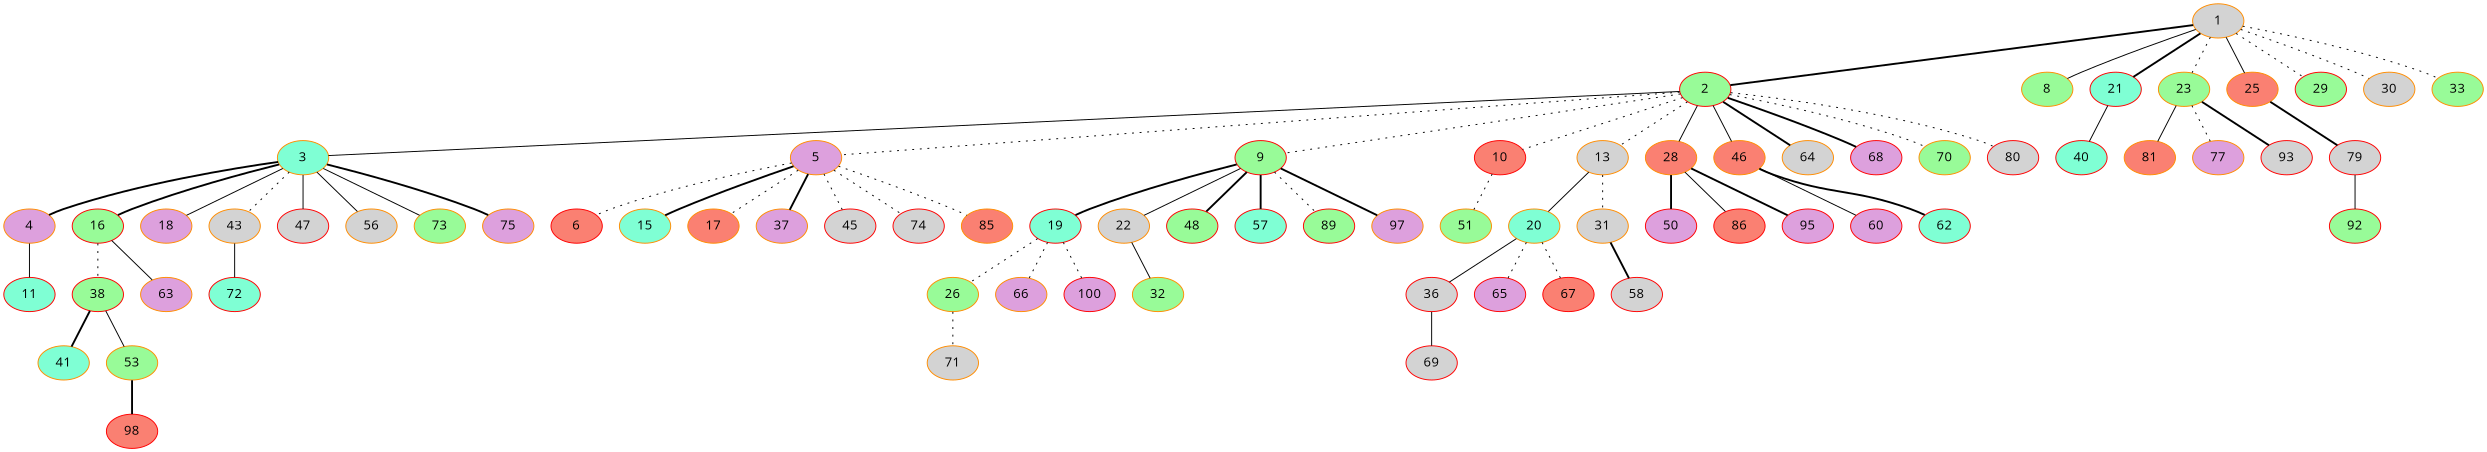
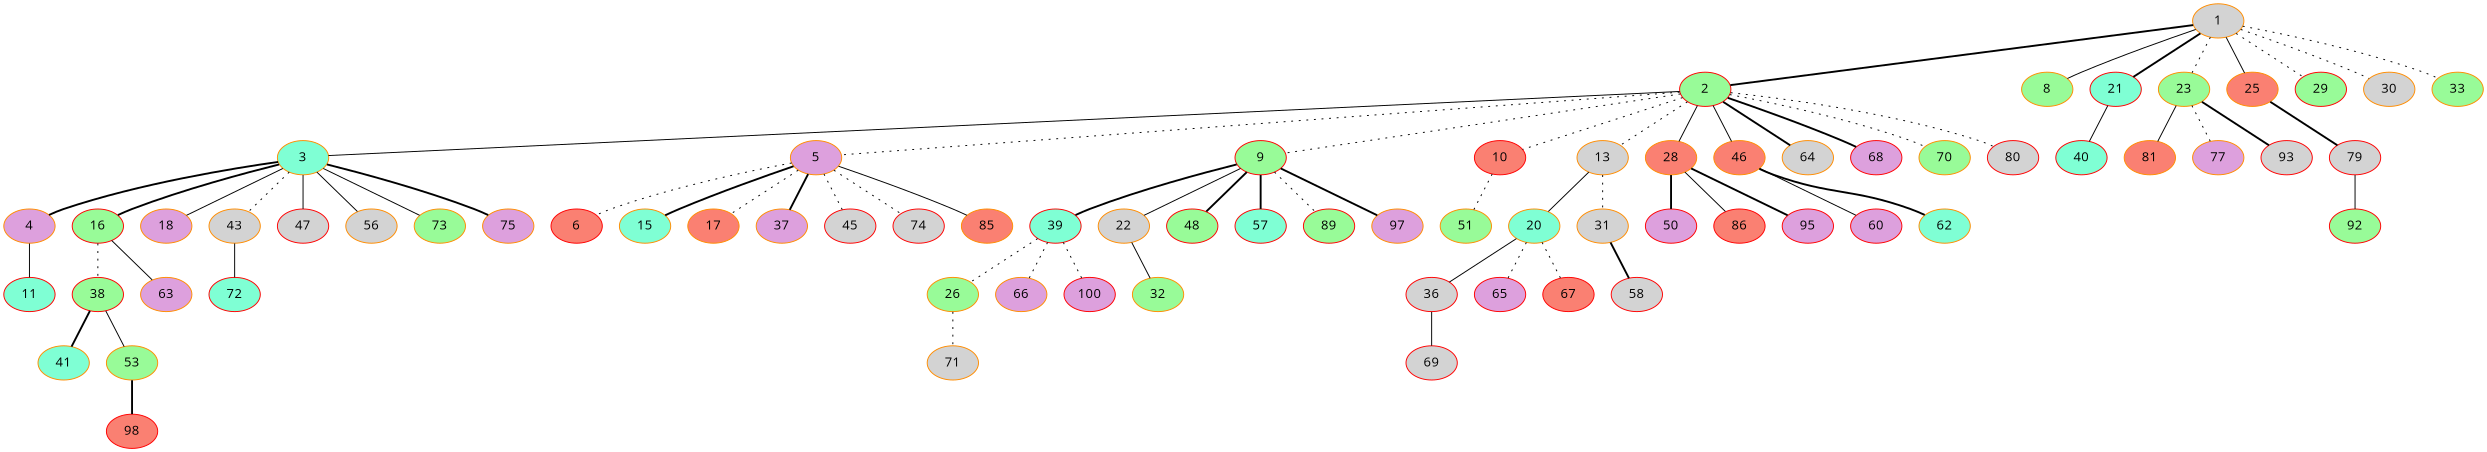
(903, 189) -> (903, 189)
(1055, 226) -> (1055, 226)
(1945, 226) -> (1945, 226)
